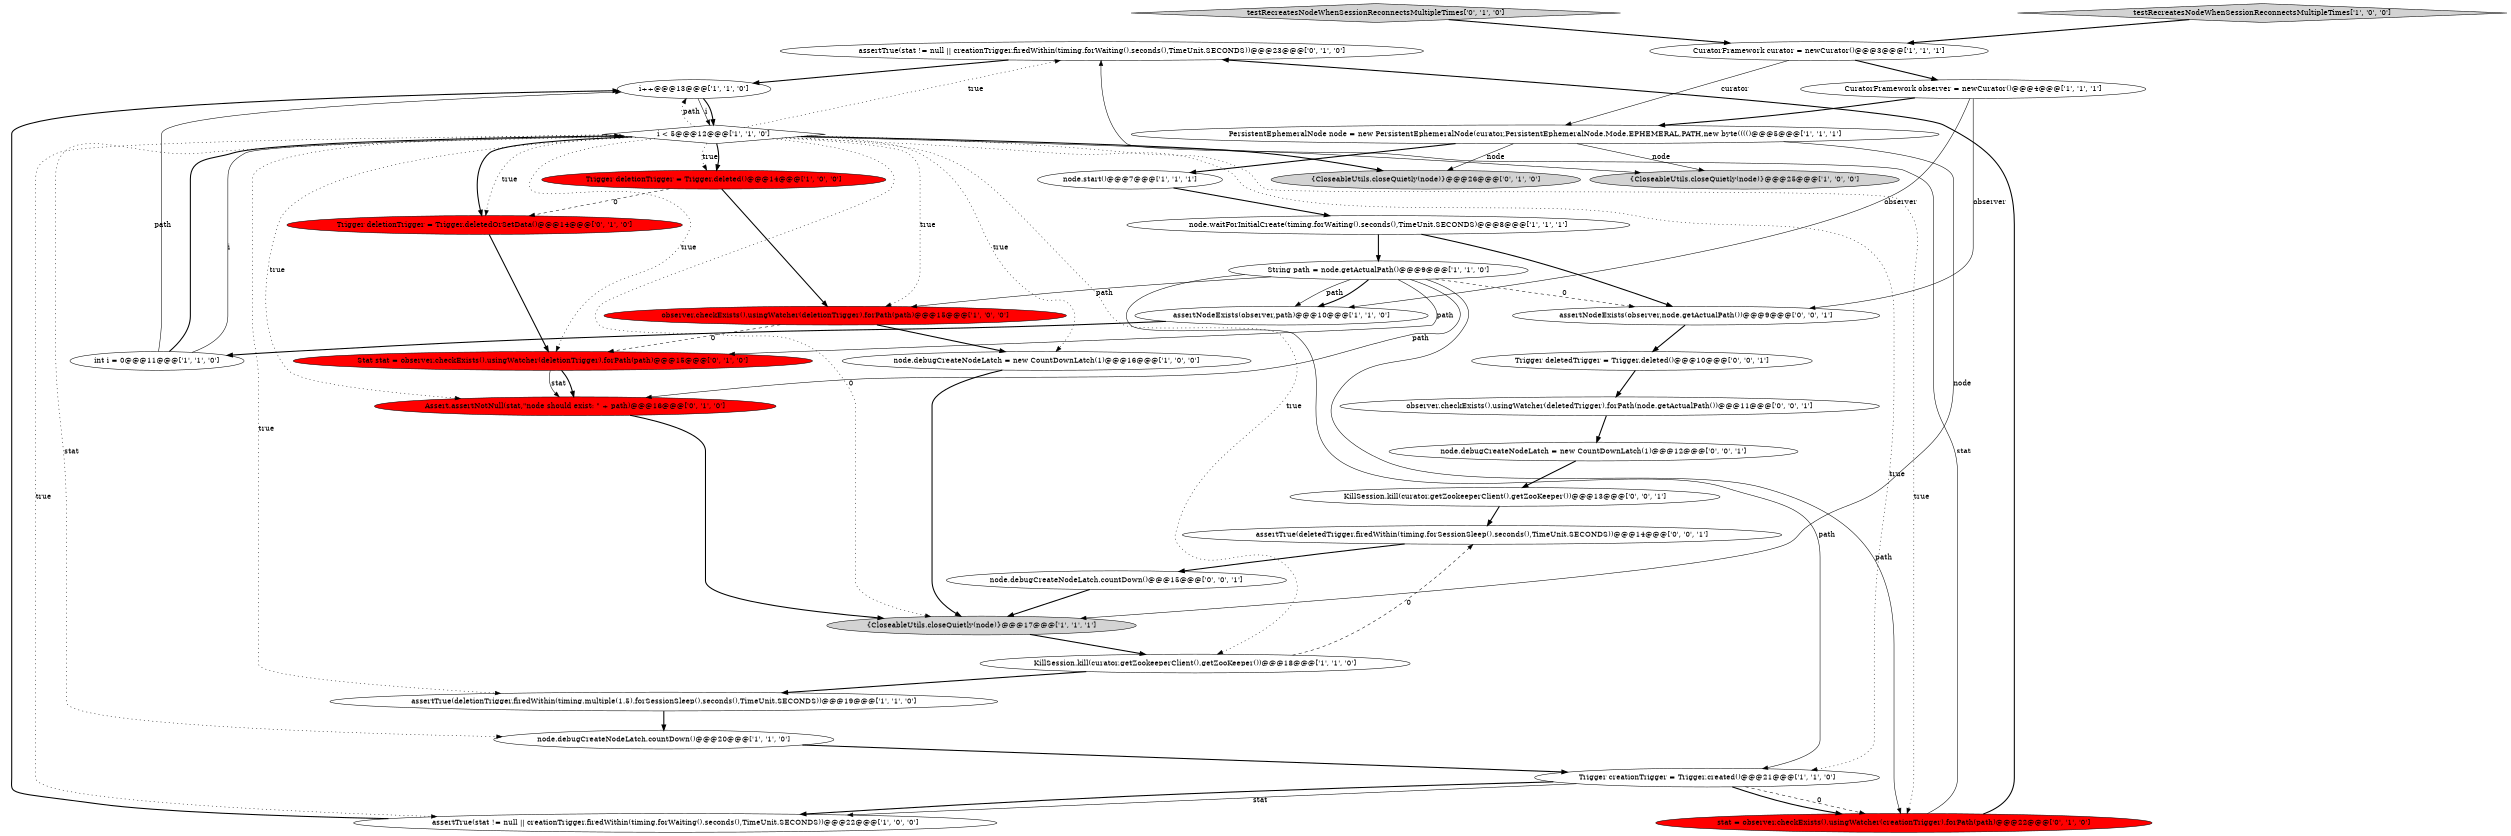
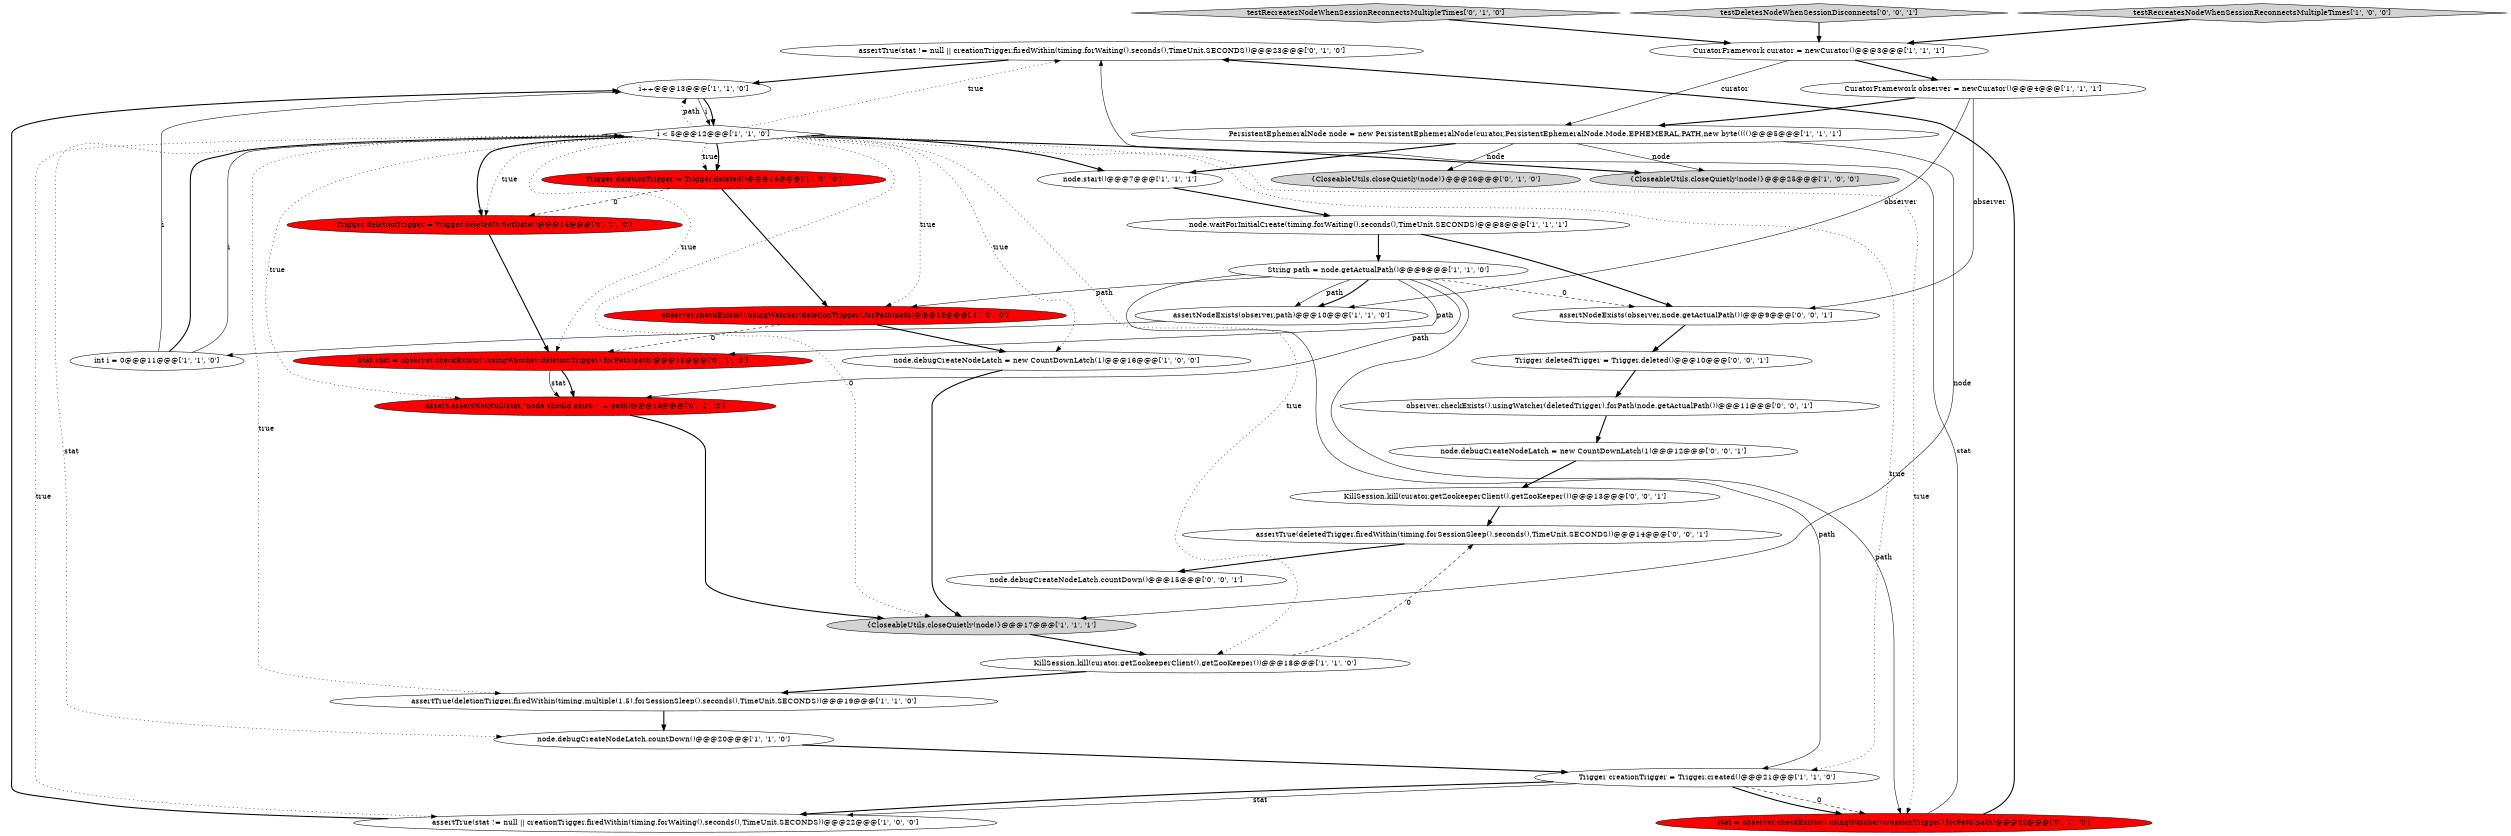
none -> (1819, 13)
(1090, 144) -> (956, 144)
(1384, 158) -> (1111, 146)
(163, 225) -> (163, 225)
(769, 332) -> (769, 332)
(1051, 602) -> none
